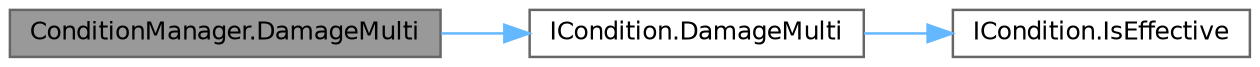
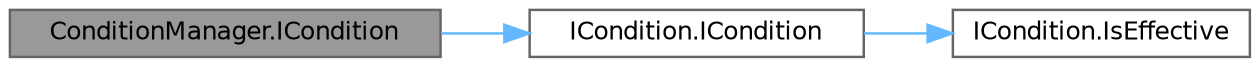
(225, 33) -> (225, 33)
(697, 33) -> (697, 33)
